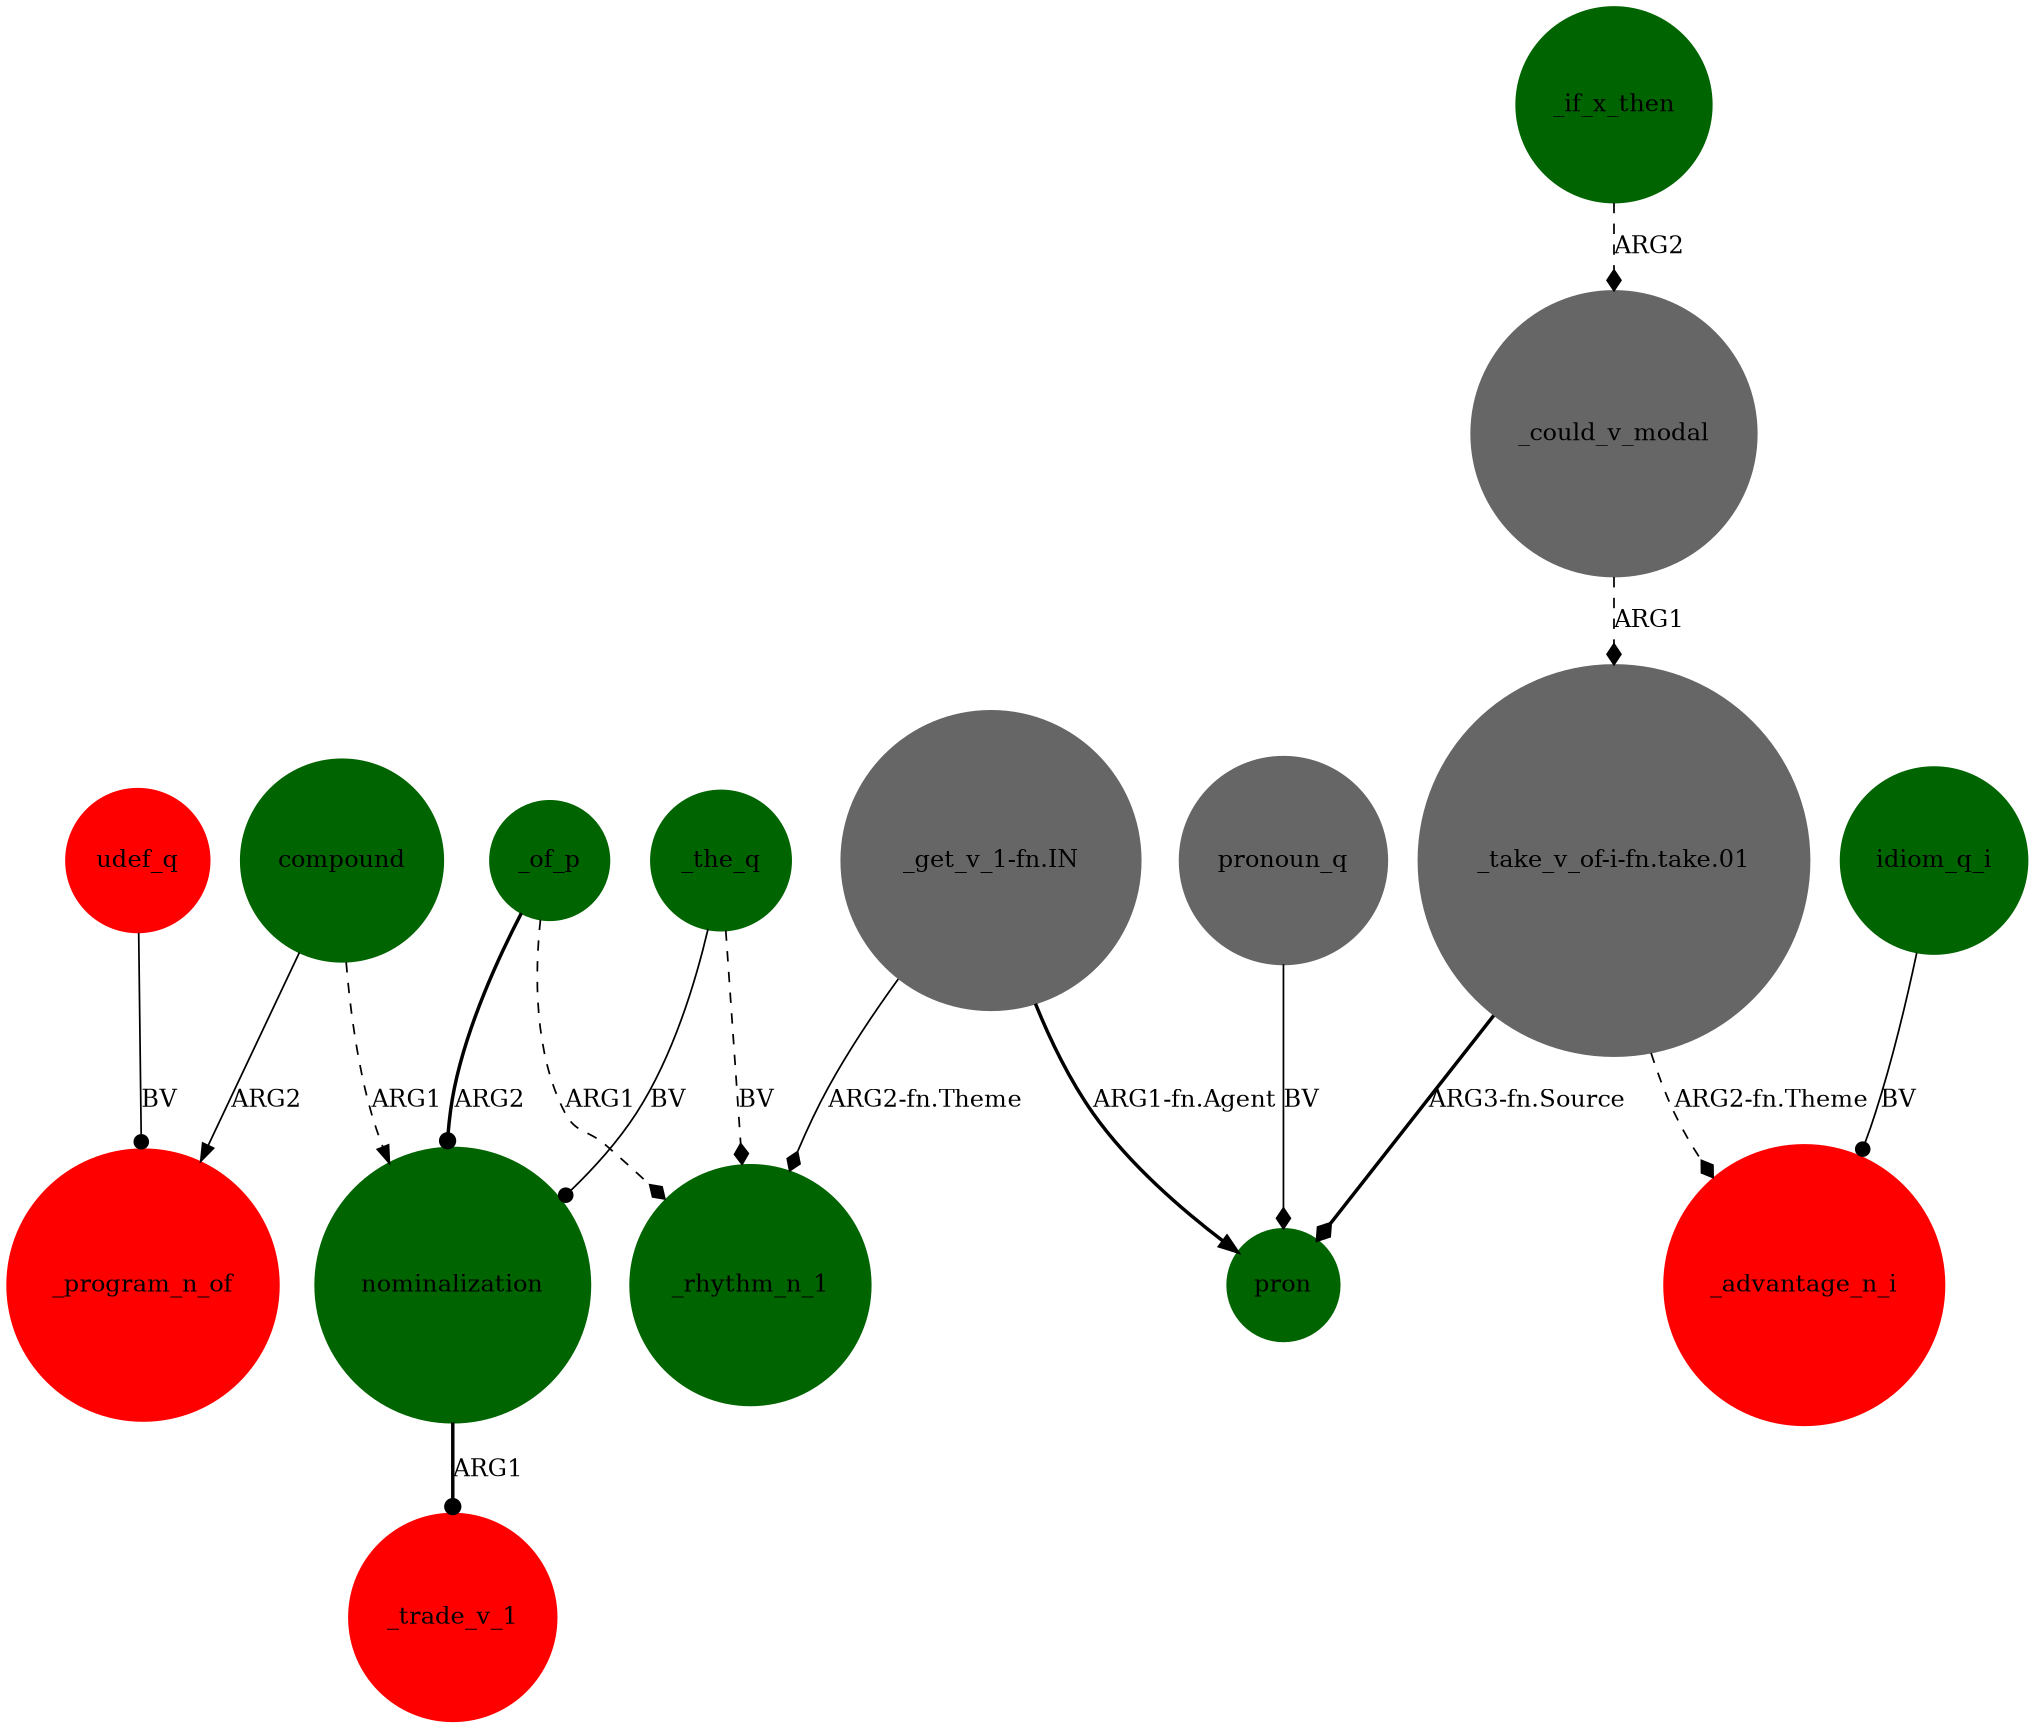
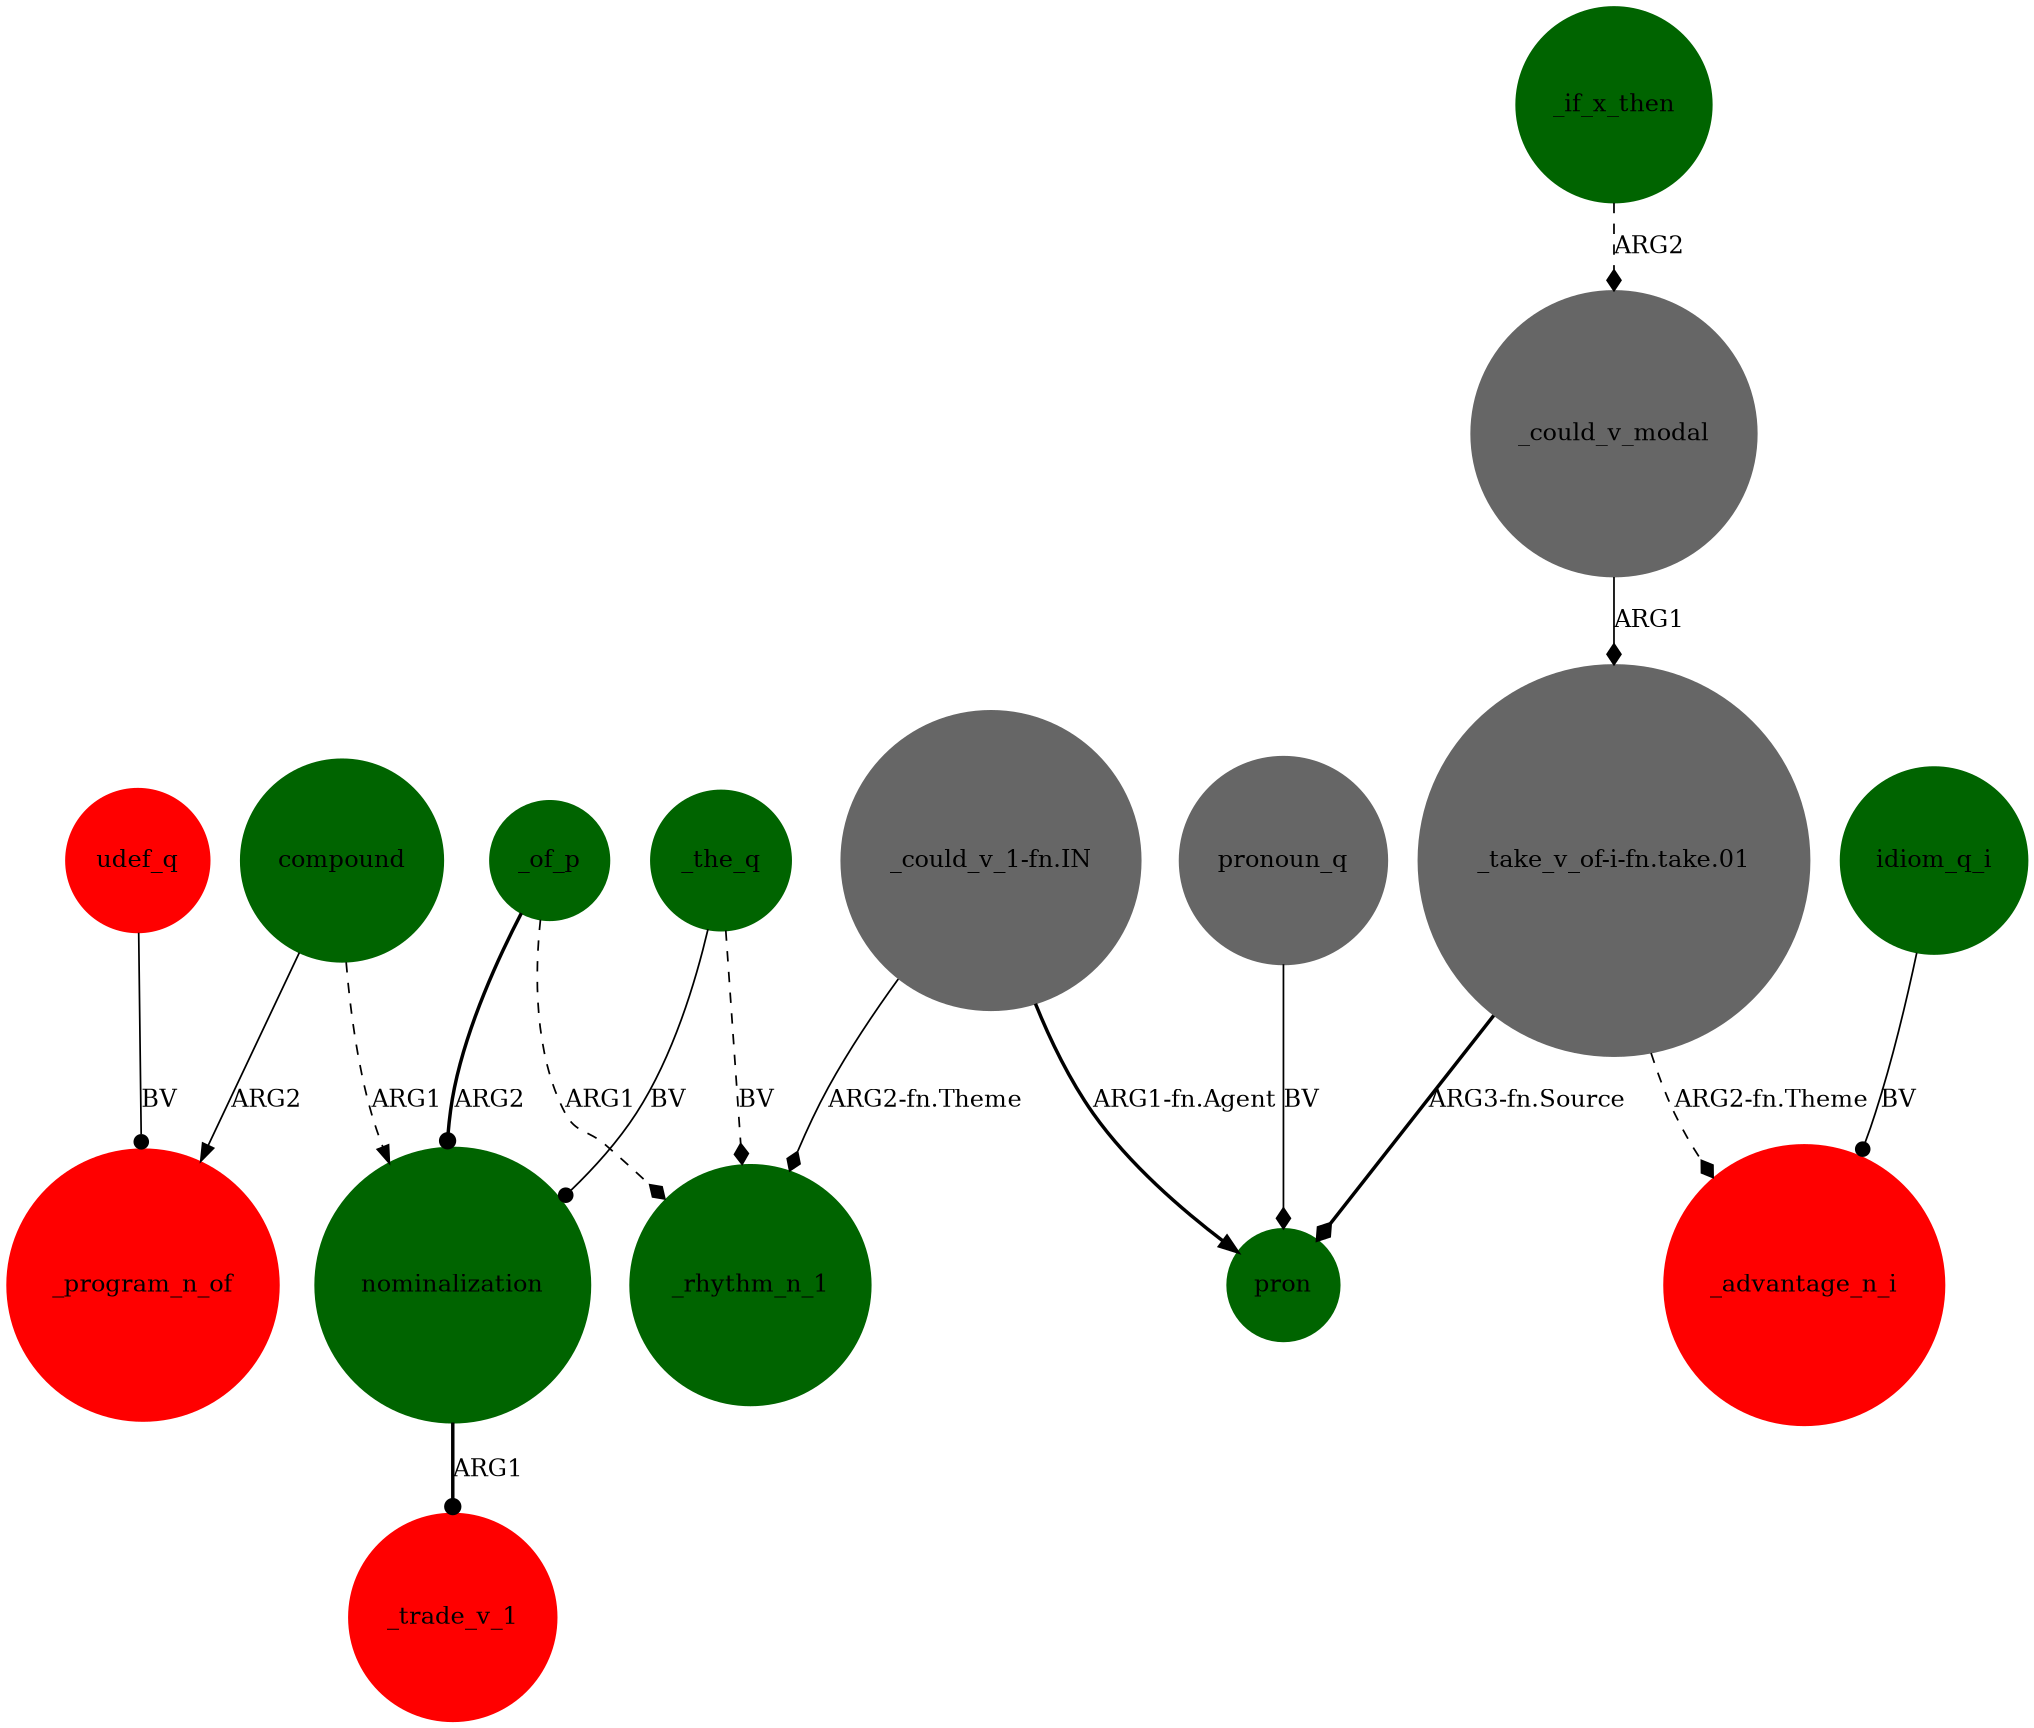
(1614, 610) -> (1614, 610)
(991, 861) -> (991, 861)
